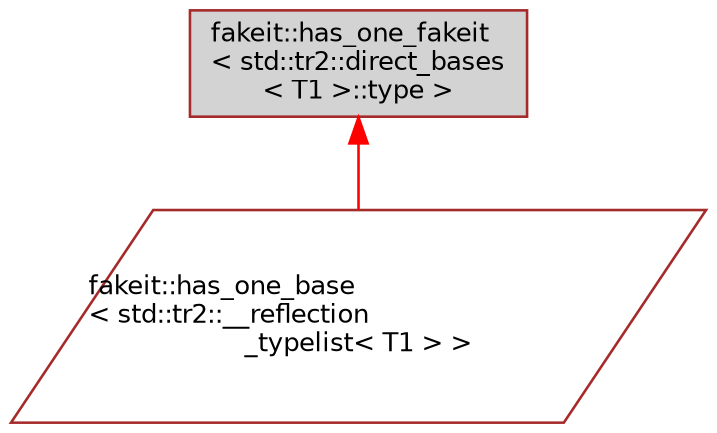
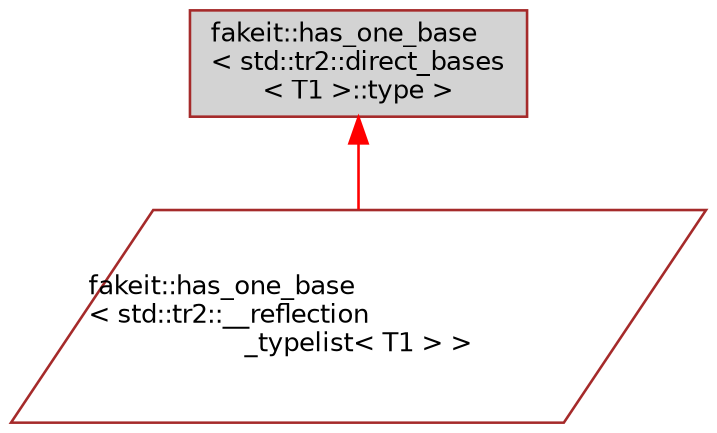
(359, 64) -> (359, 64)
